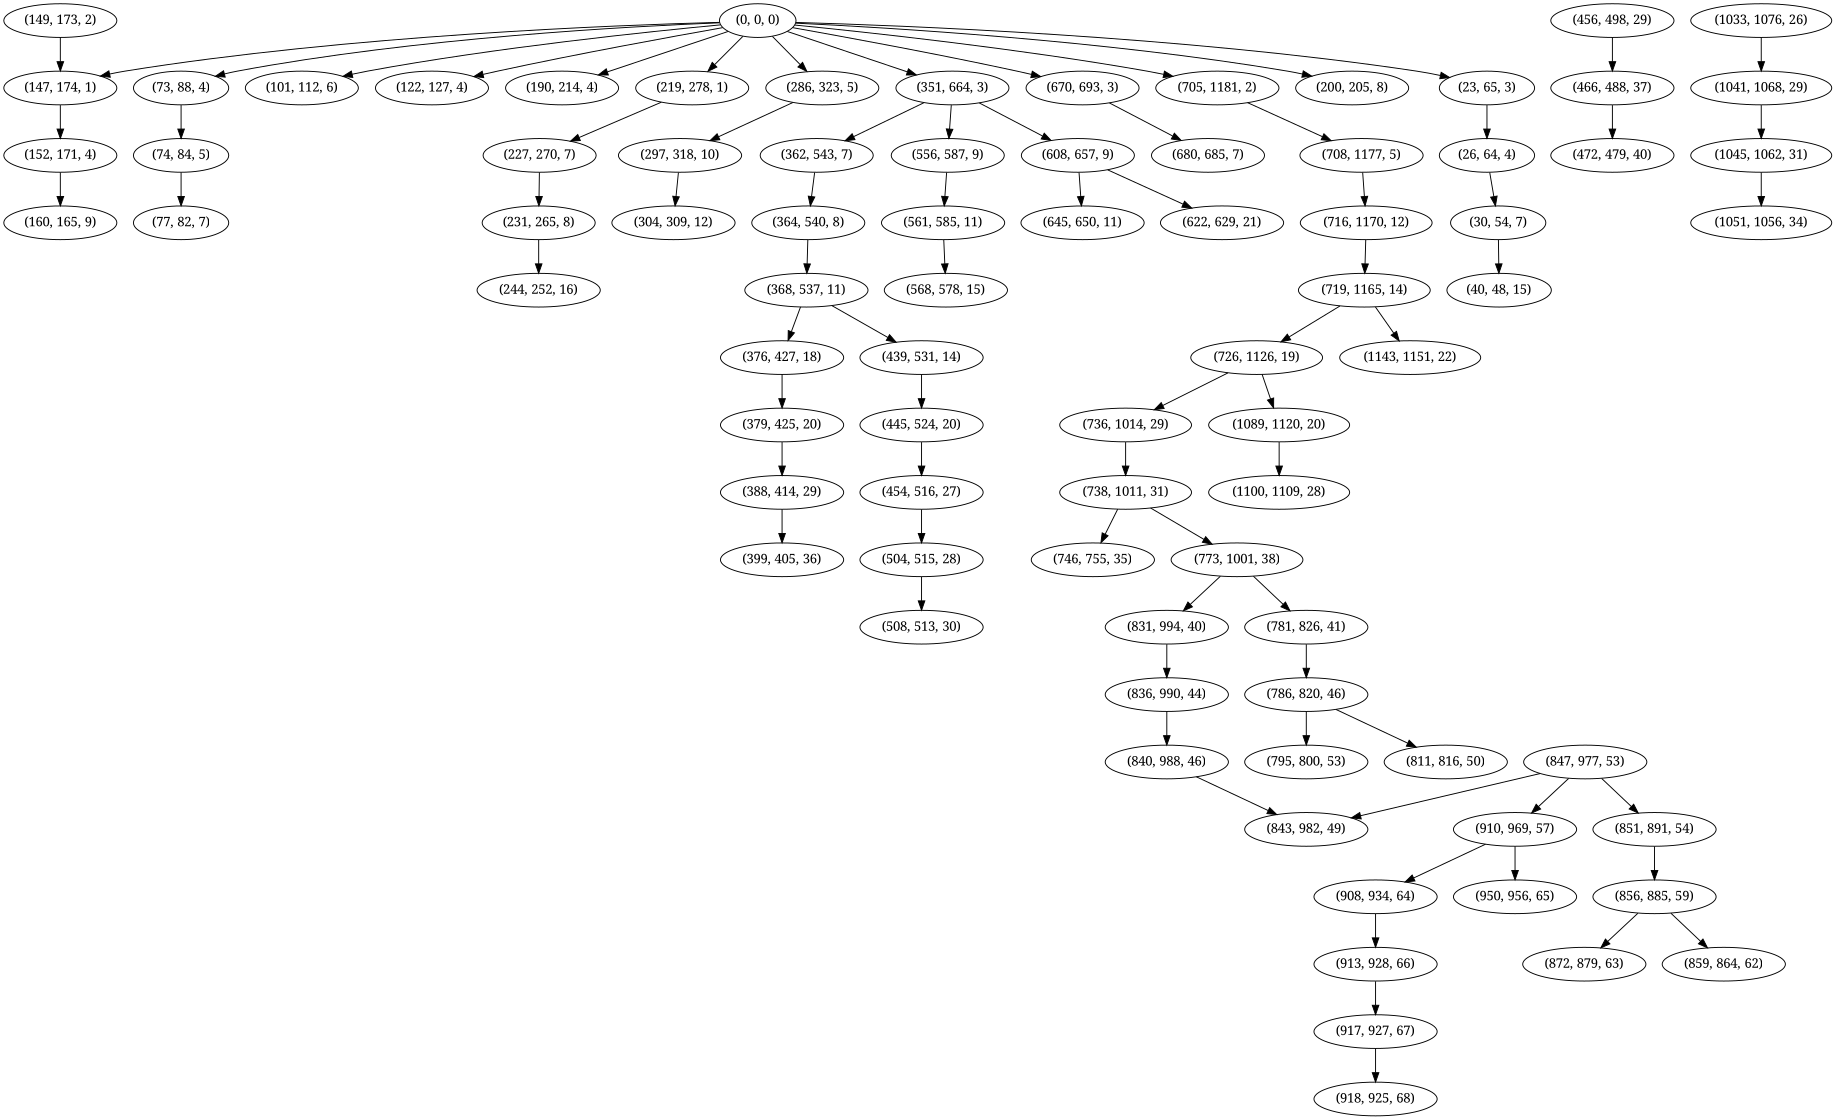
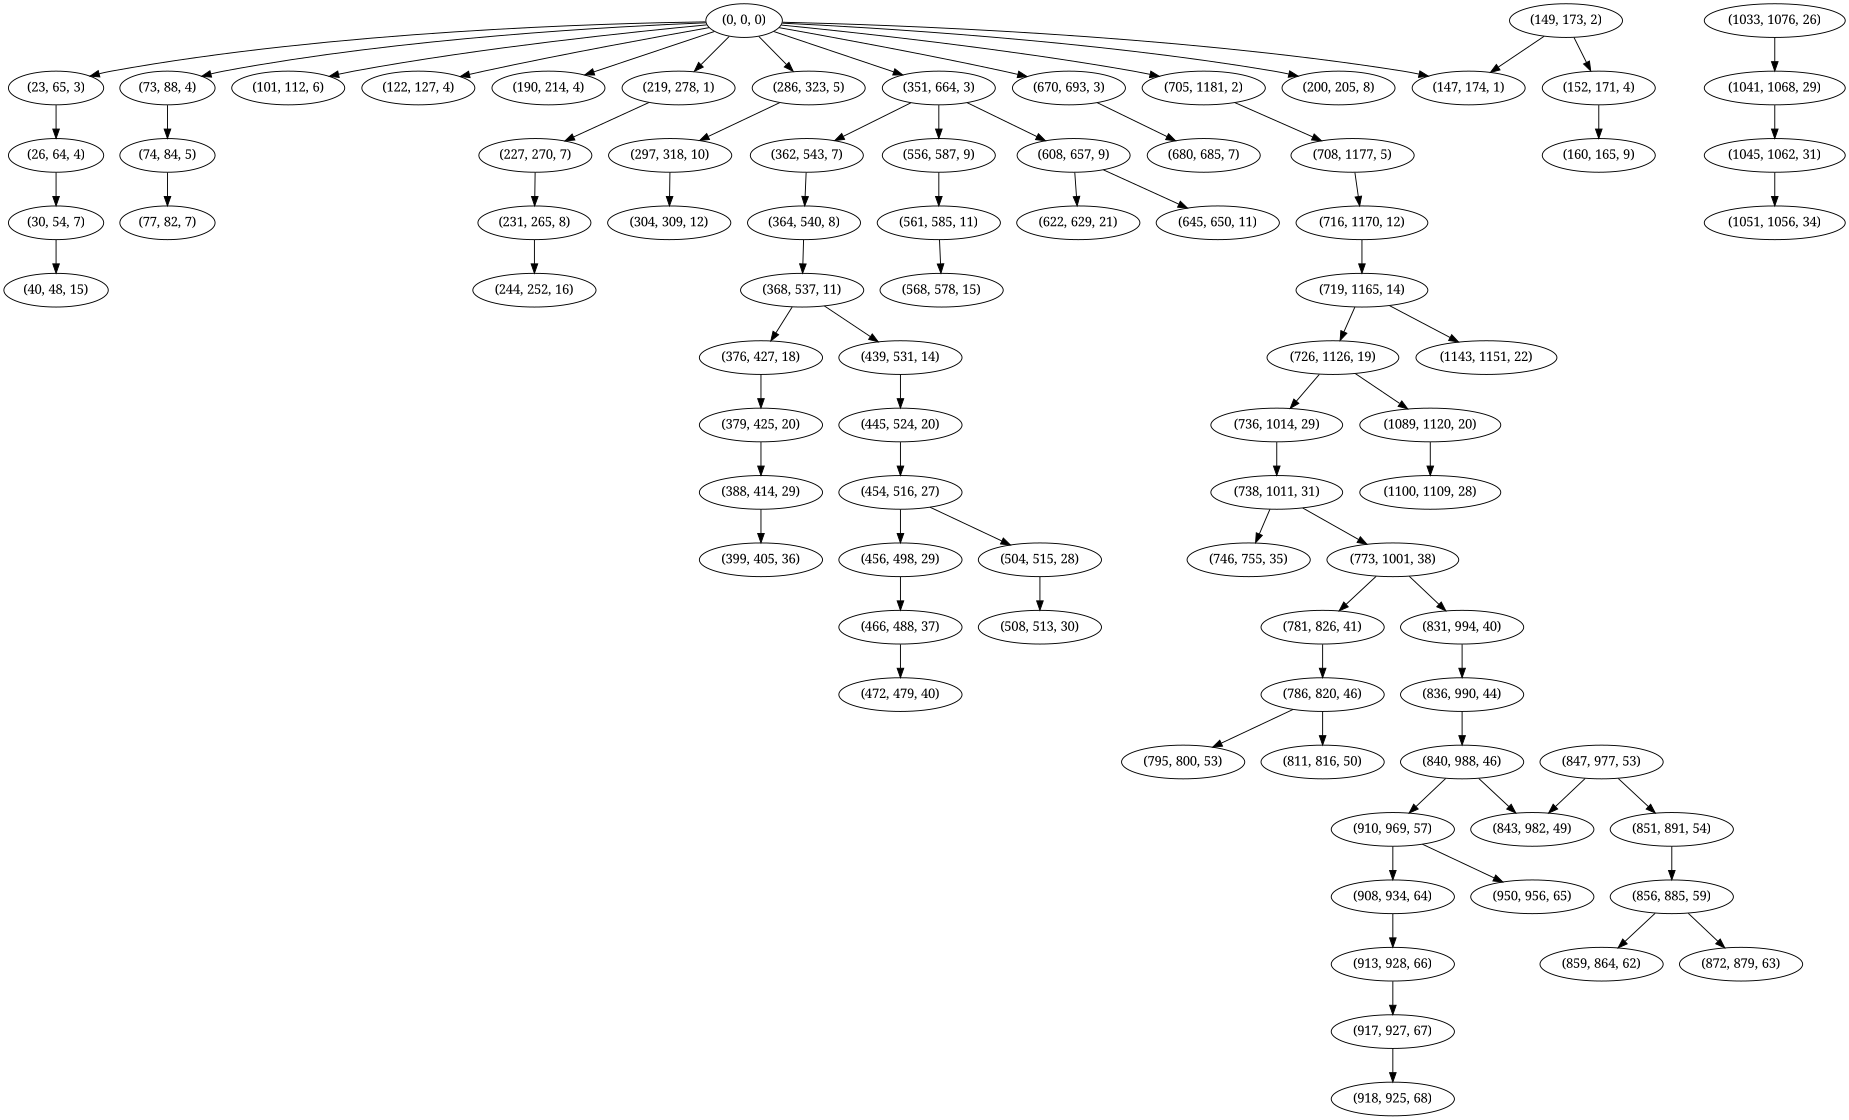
(60, 117) -> (1580, 50)
none -> (900, 522)
(1554, 793) -> (1431, 793)
